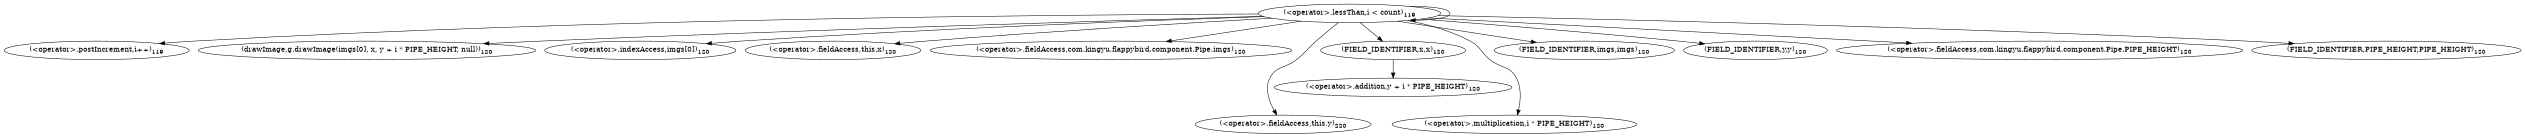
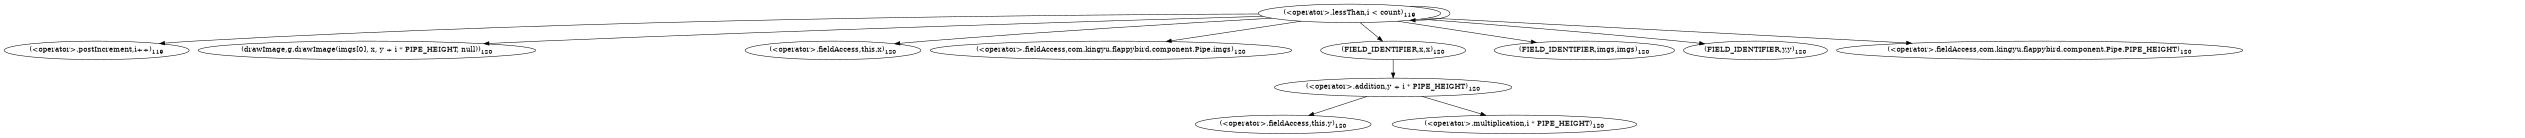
(640, 50) -> none
(1480, 50) -> (1451, 105)
(2386, 50) -> none
(1292, 63) -> (1340, 105)
(1341, 124) -> (1341, 124)
